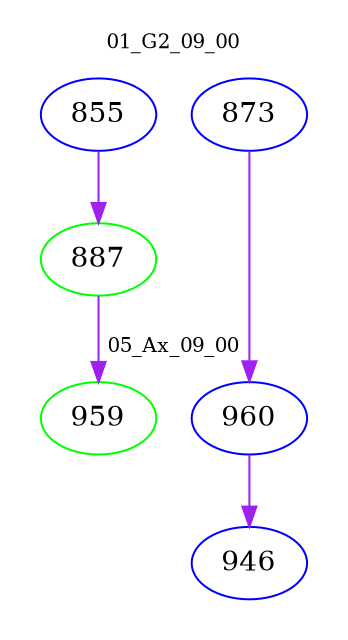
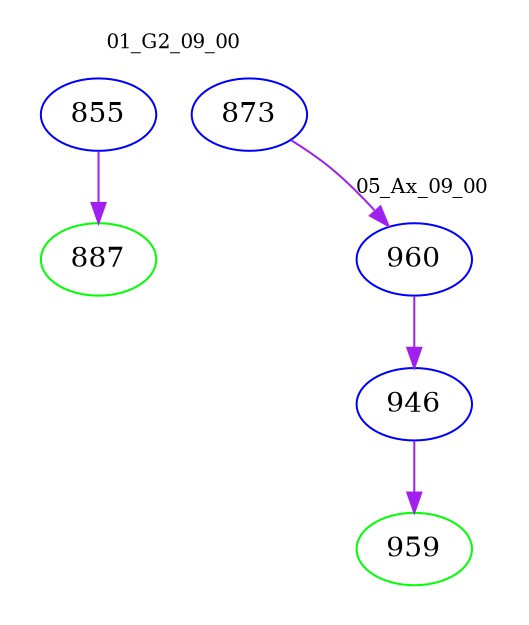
(99, 340) -> (414, 467)
